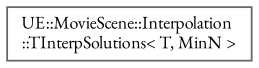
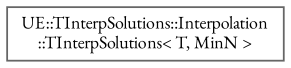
(129, 34) -> (145, 34)
